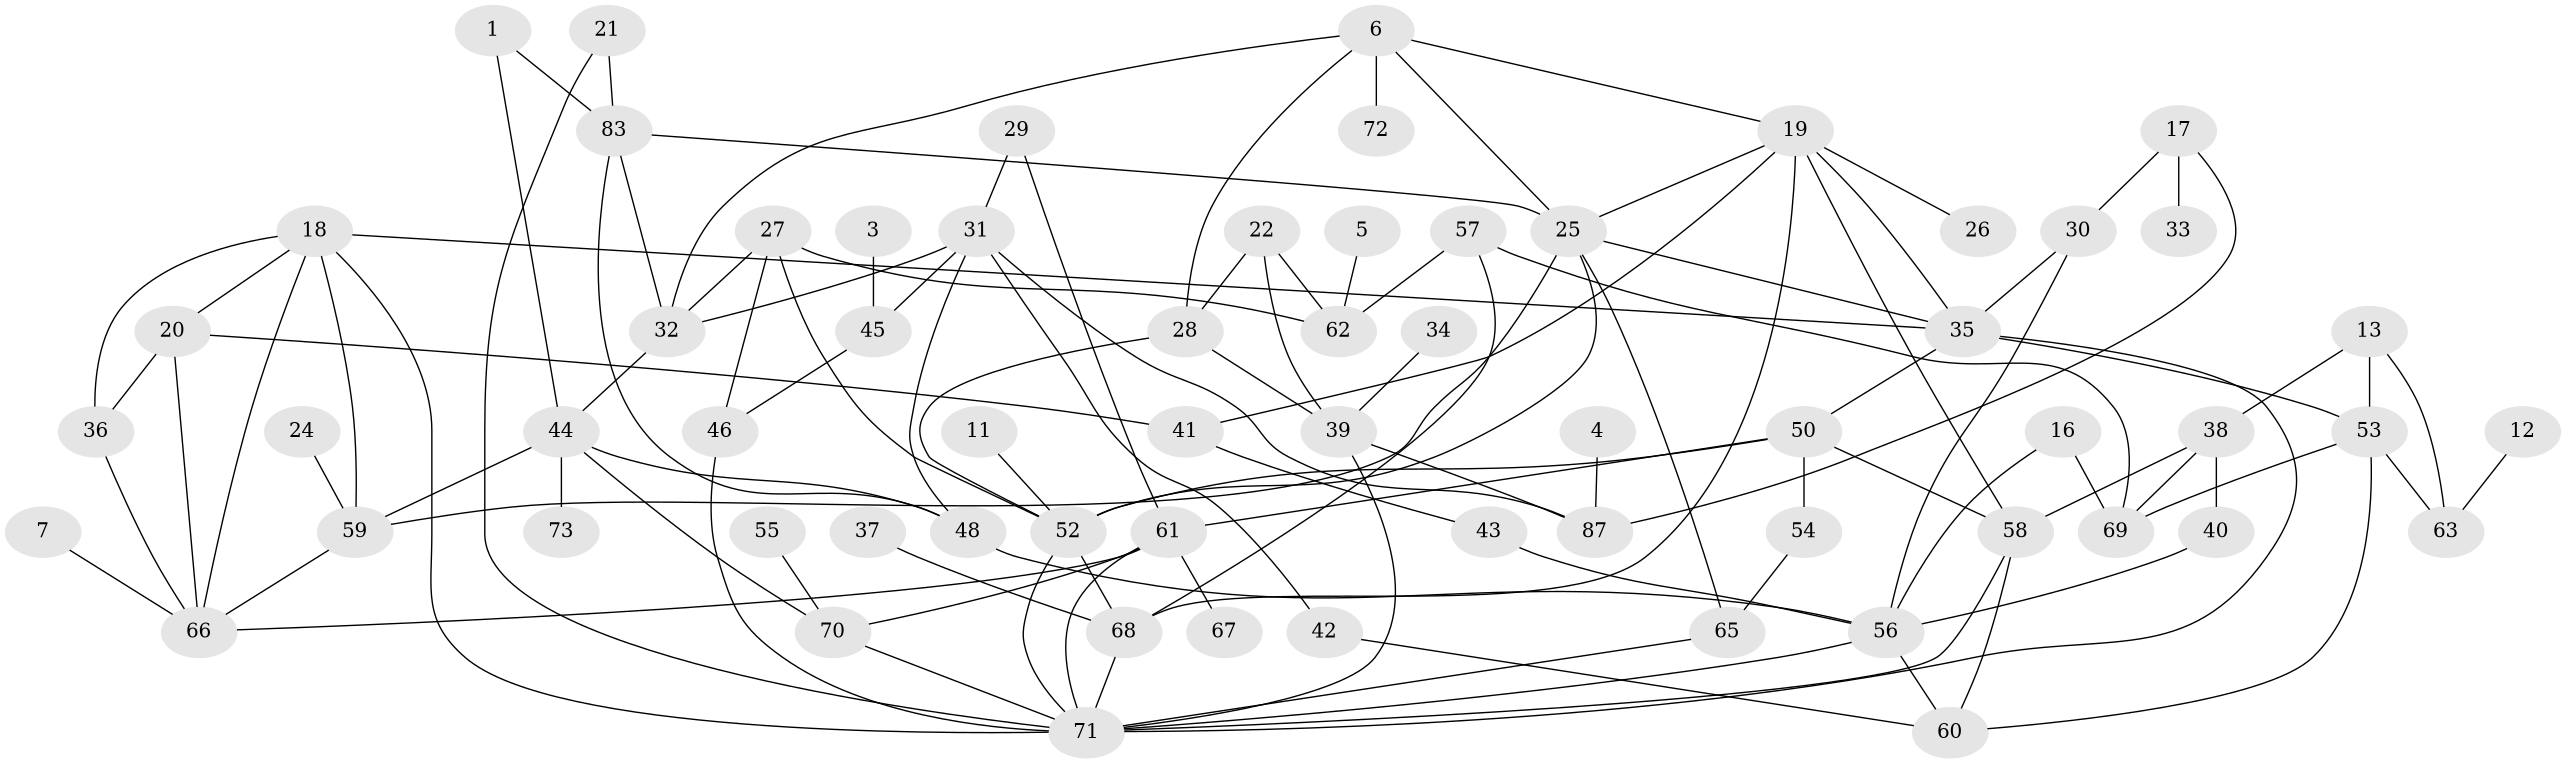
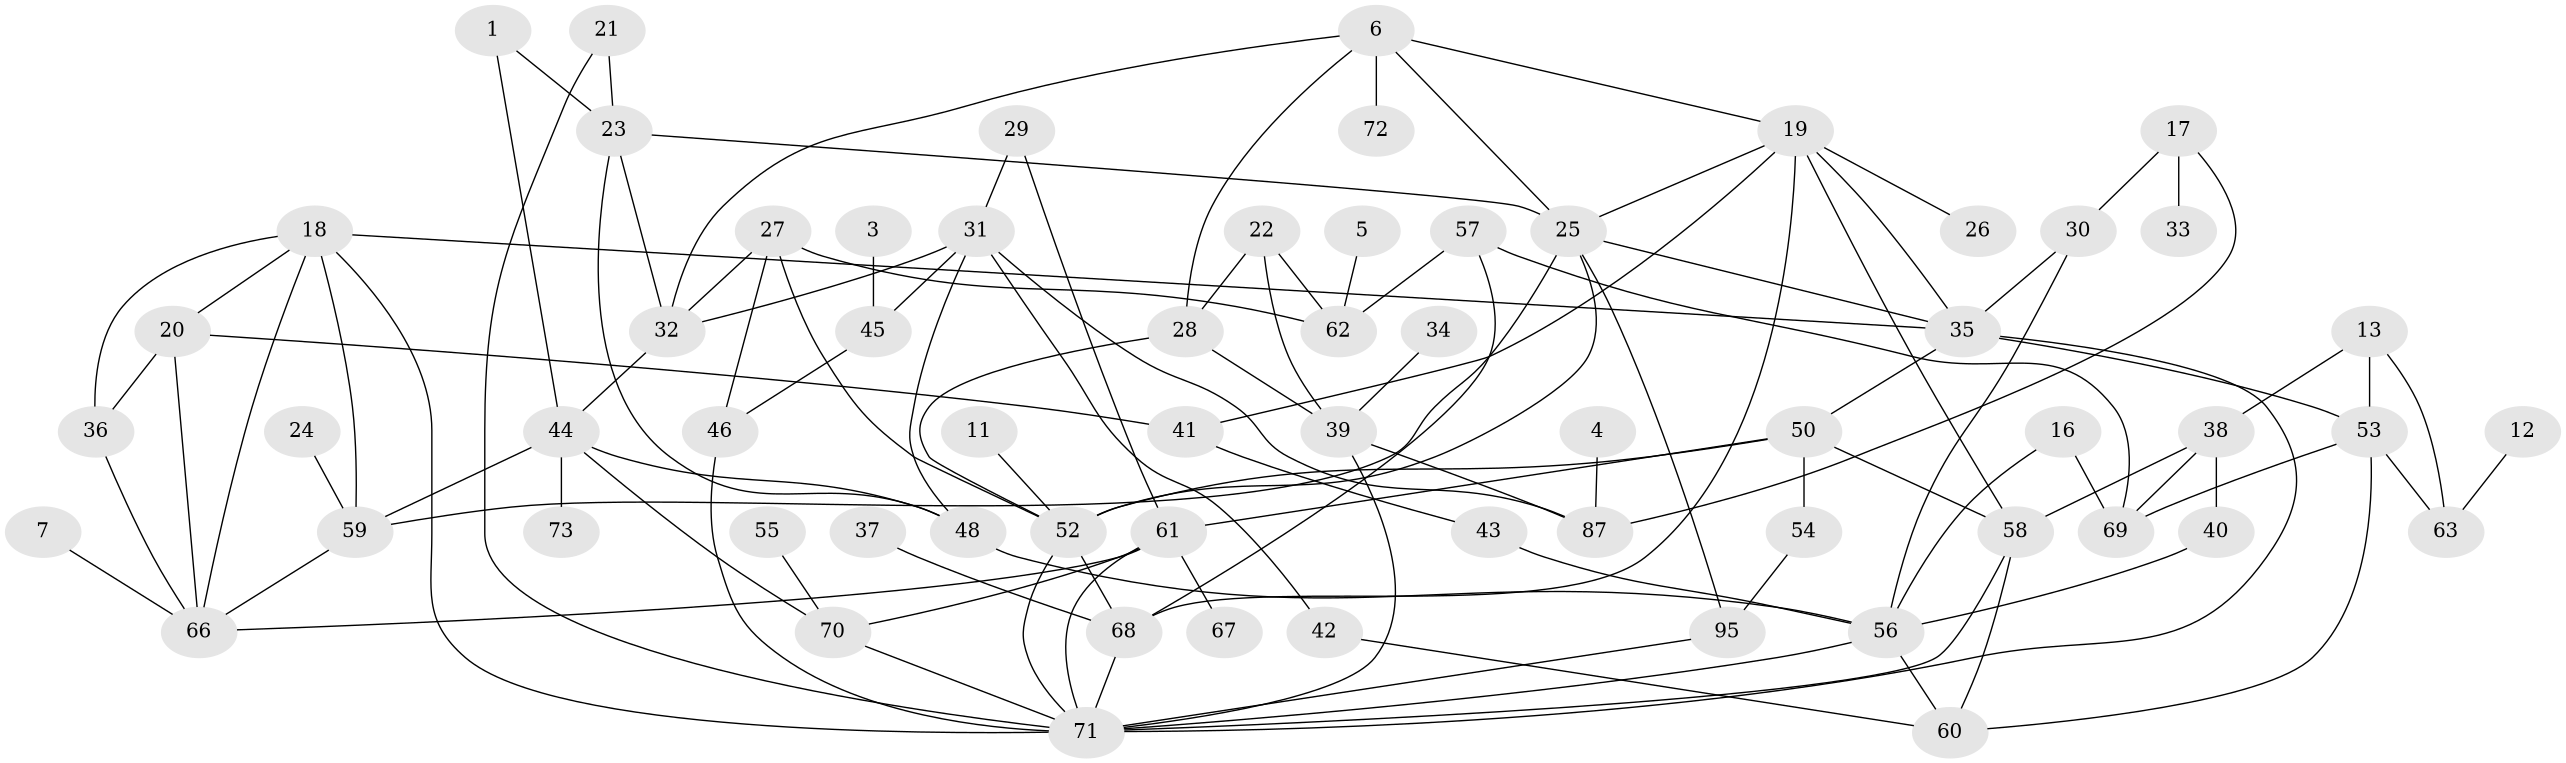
(614, 131) -> (614, 131)
(1727, 632) -> (1727, 632)
